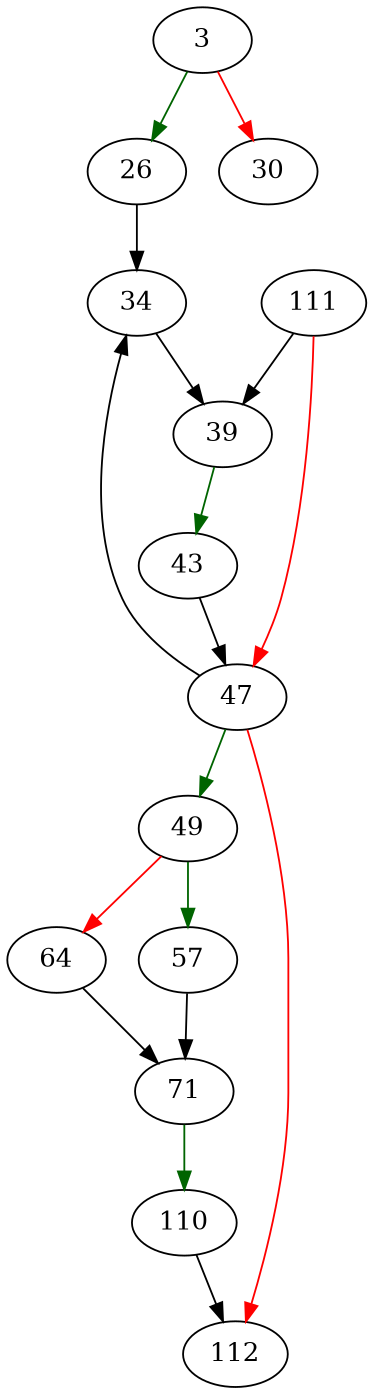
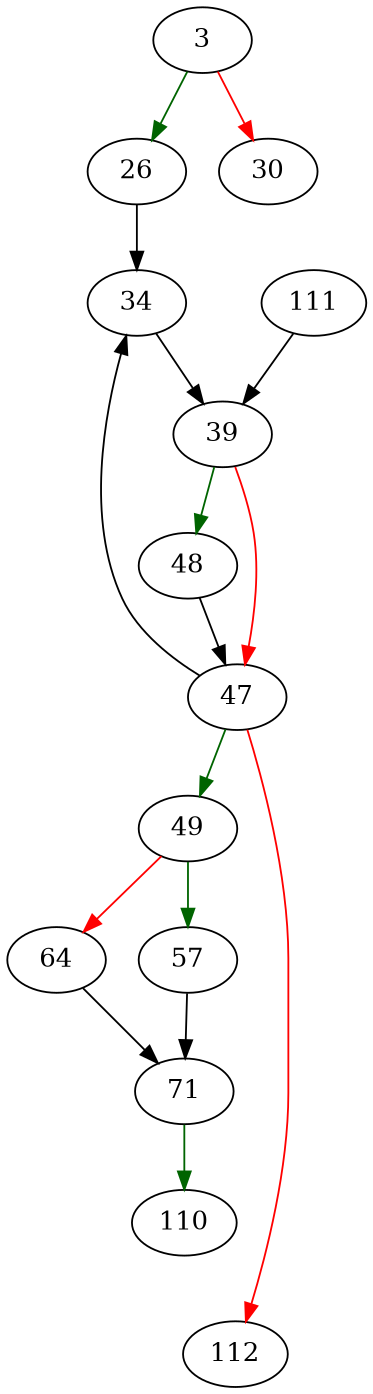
(301, 495) -> (256, 555)
(188, 566) -> (188, 566)
(206, 1280) -> none
